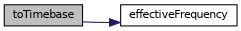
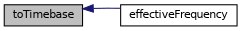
(96, 22) -> (107, 8)
